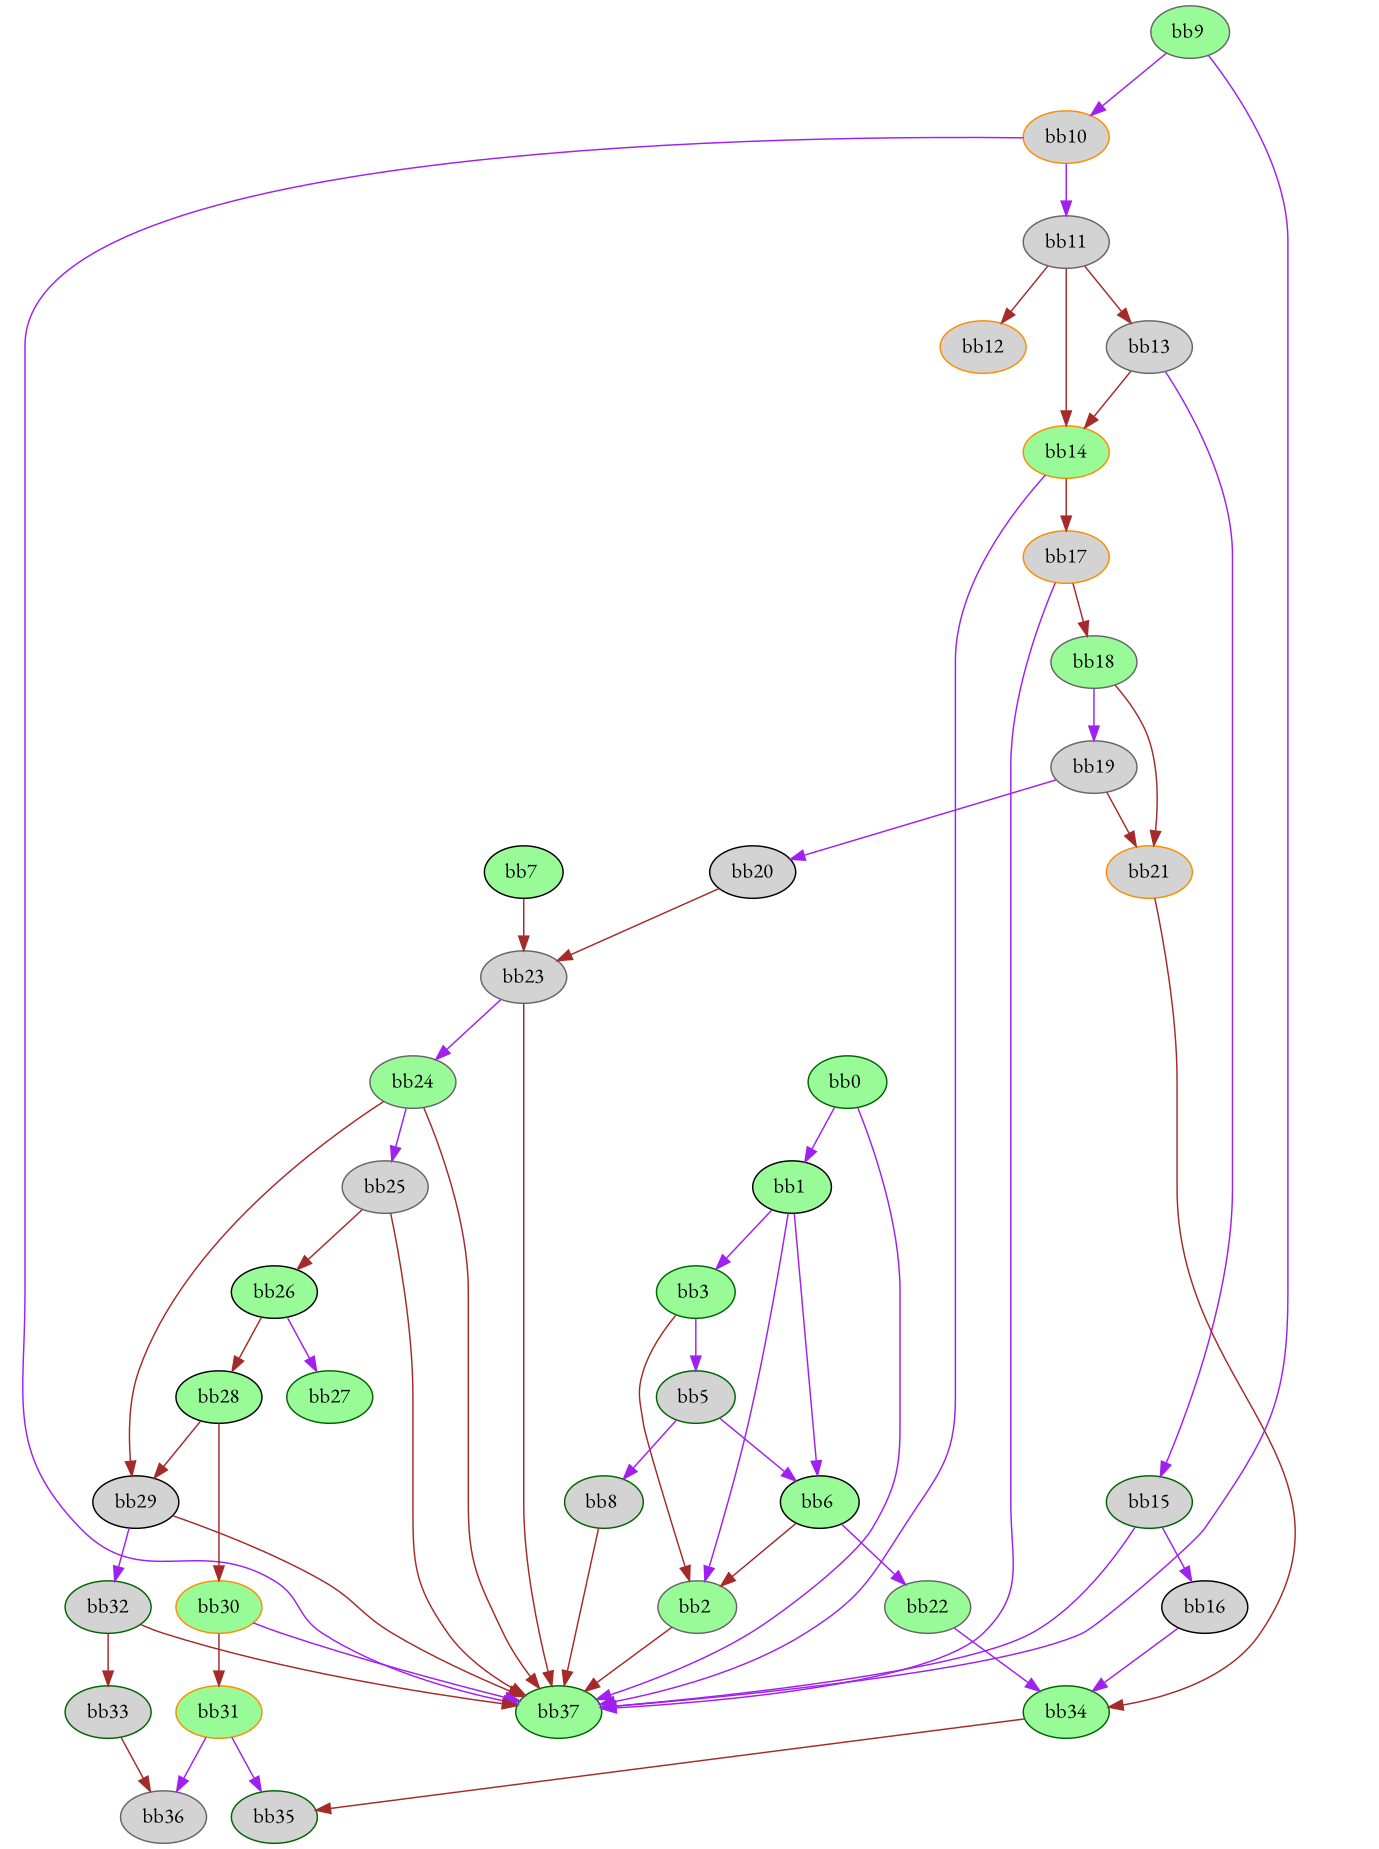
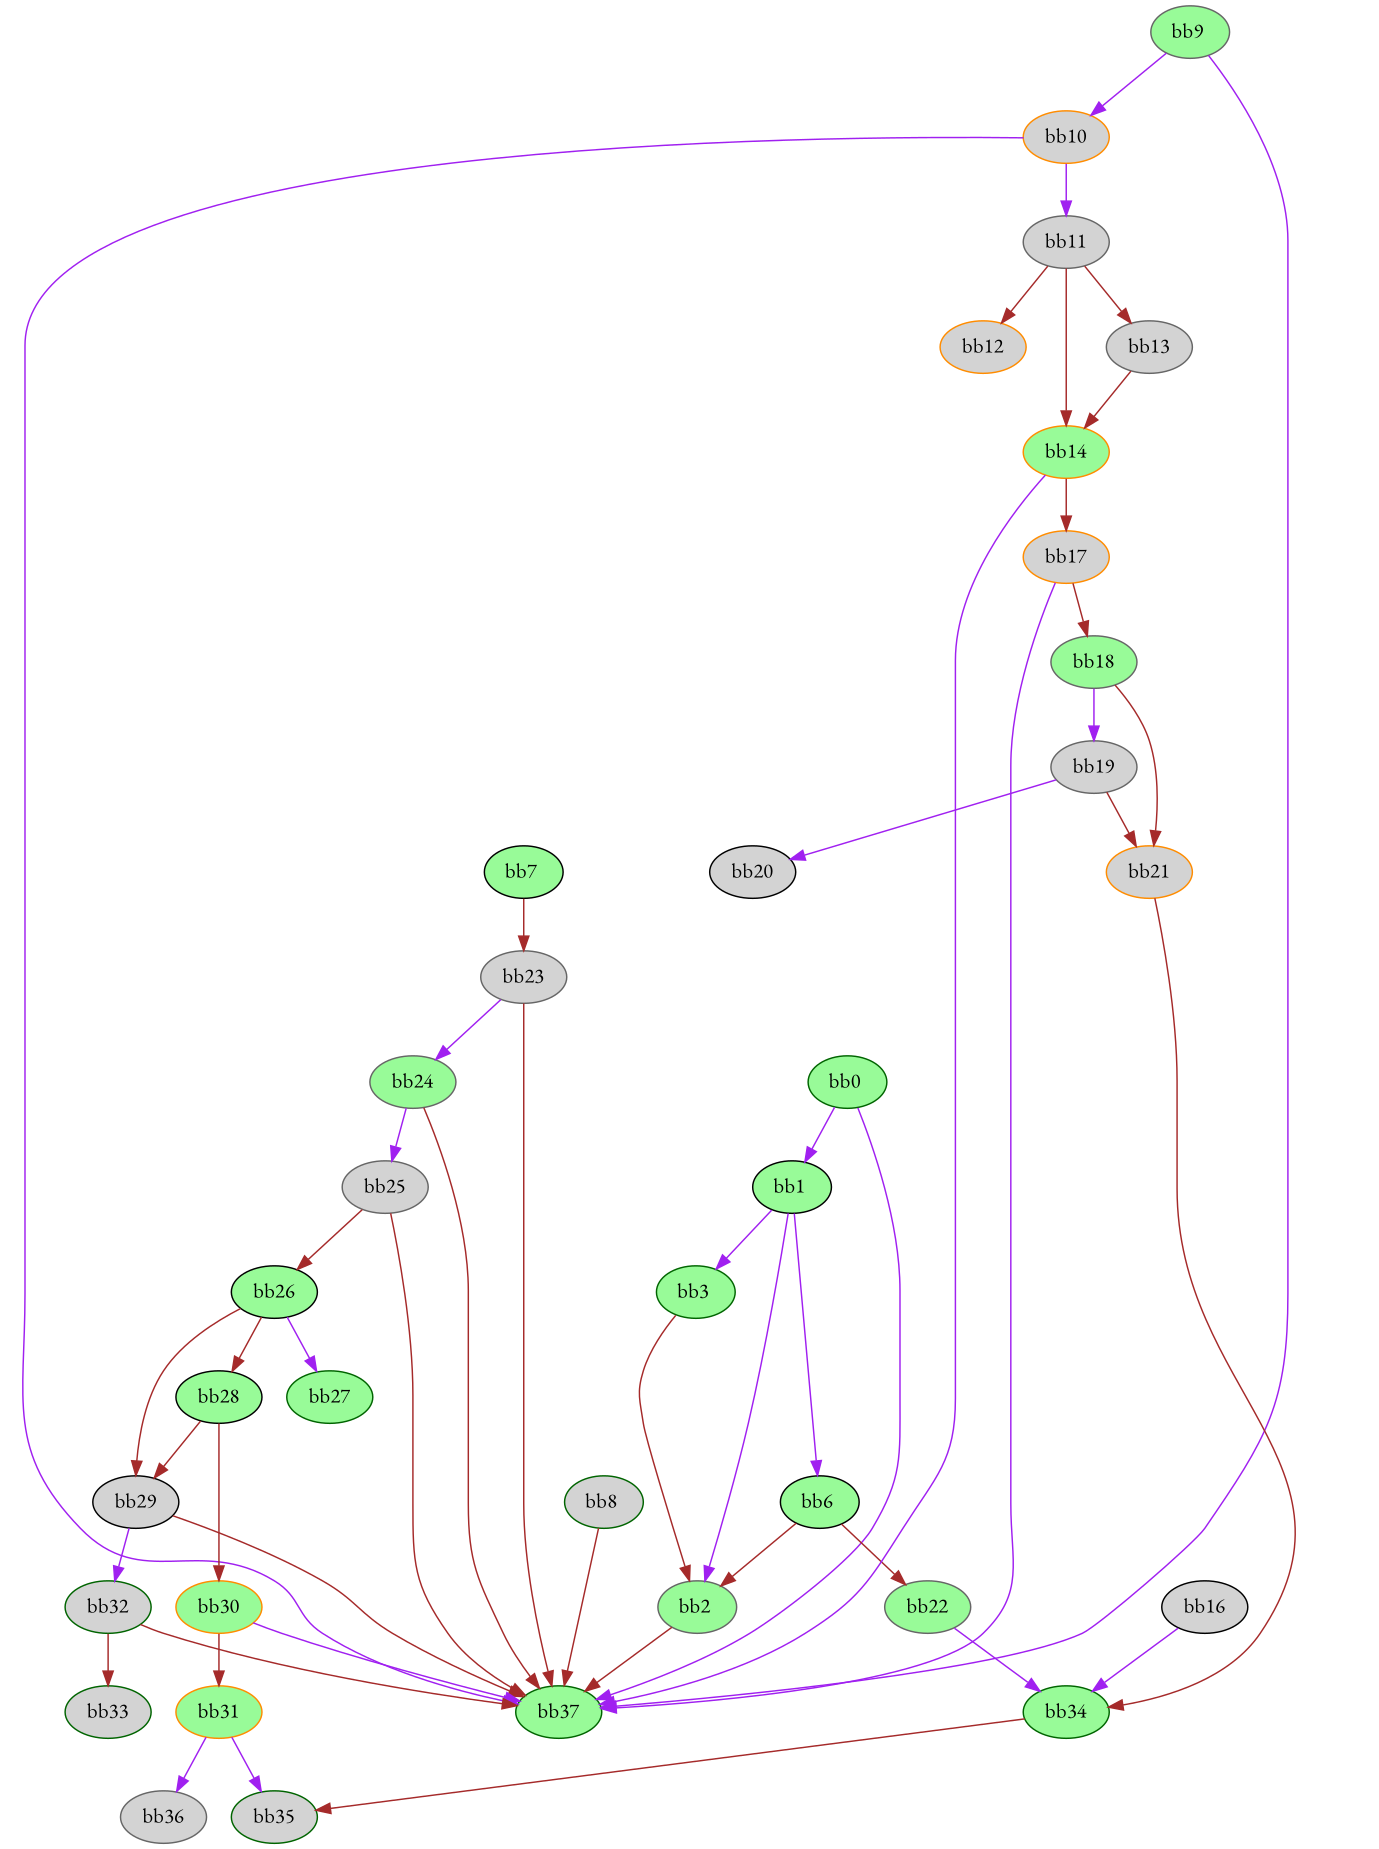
(645, 922) -> none
(210, 1252) -> (165, 1369)
(696, 1397) -> none
(1149, 1502) -> none
(868, 1549) -> (868, 1549)
(132, 1758) -> none
